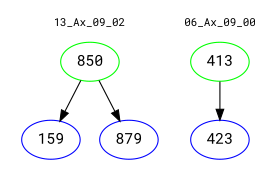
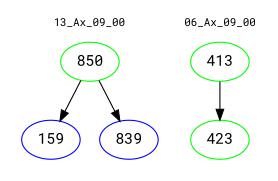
(90, 23) -> (90, 23)
(129, 140) -> (129, 140)
(220, 140) -> (220, 140)
